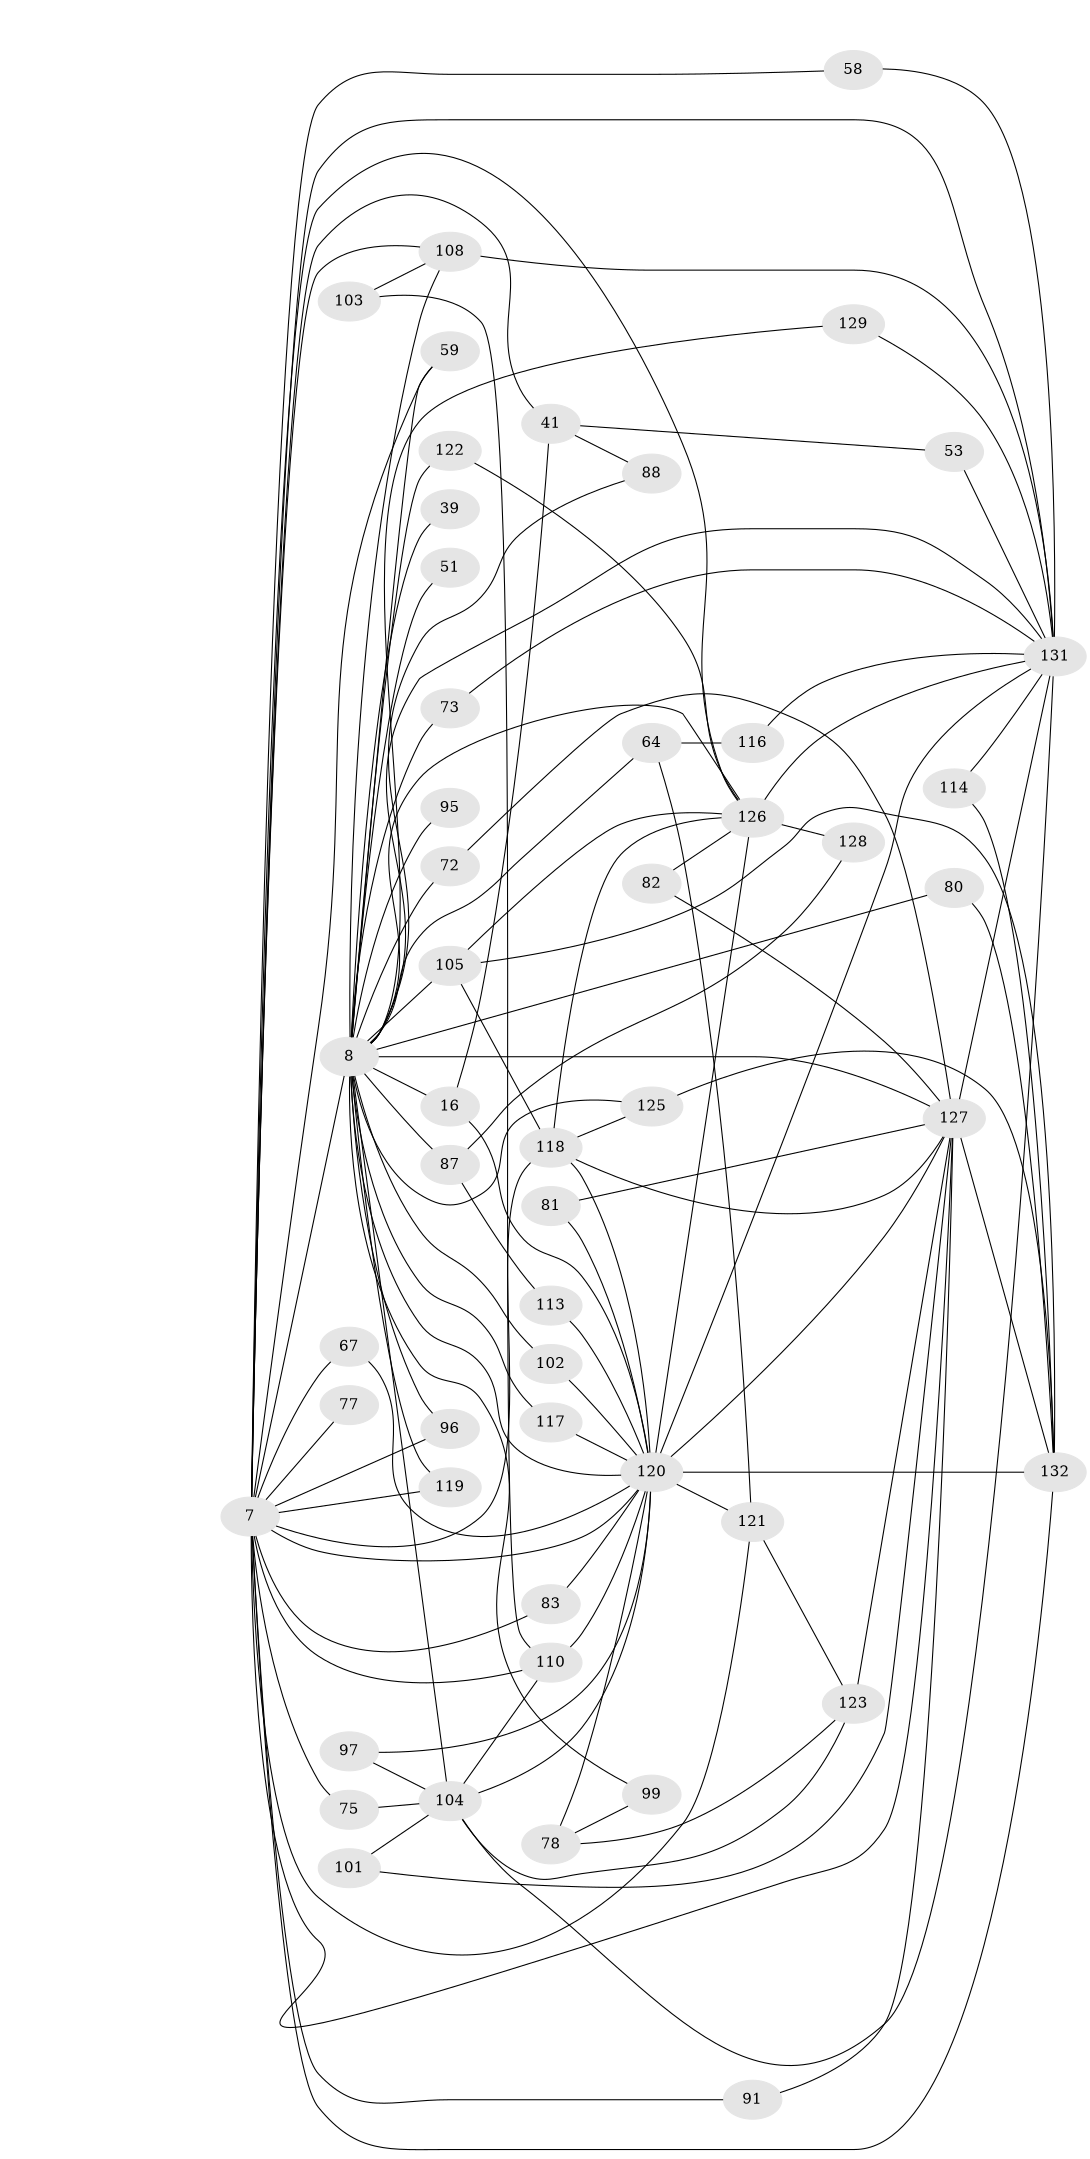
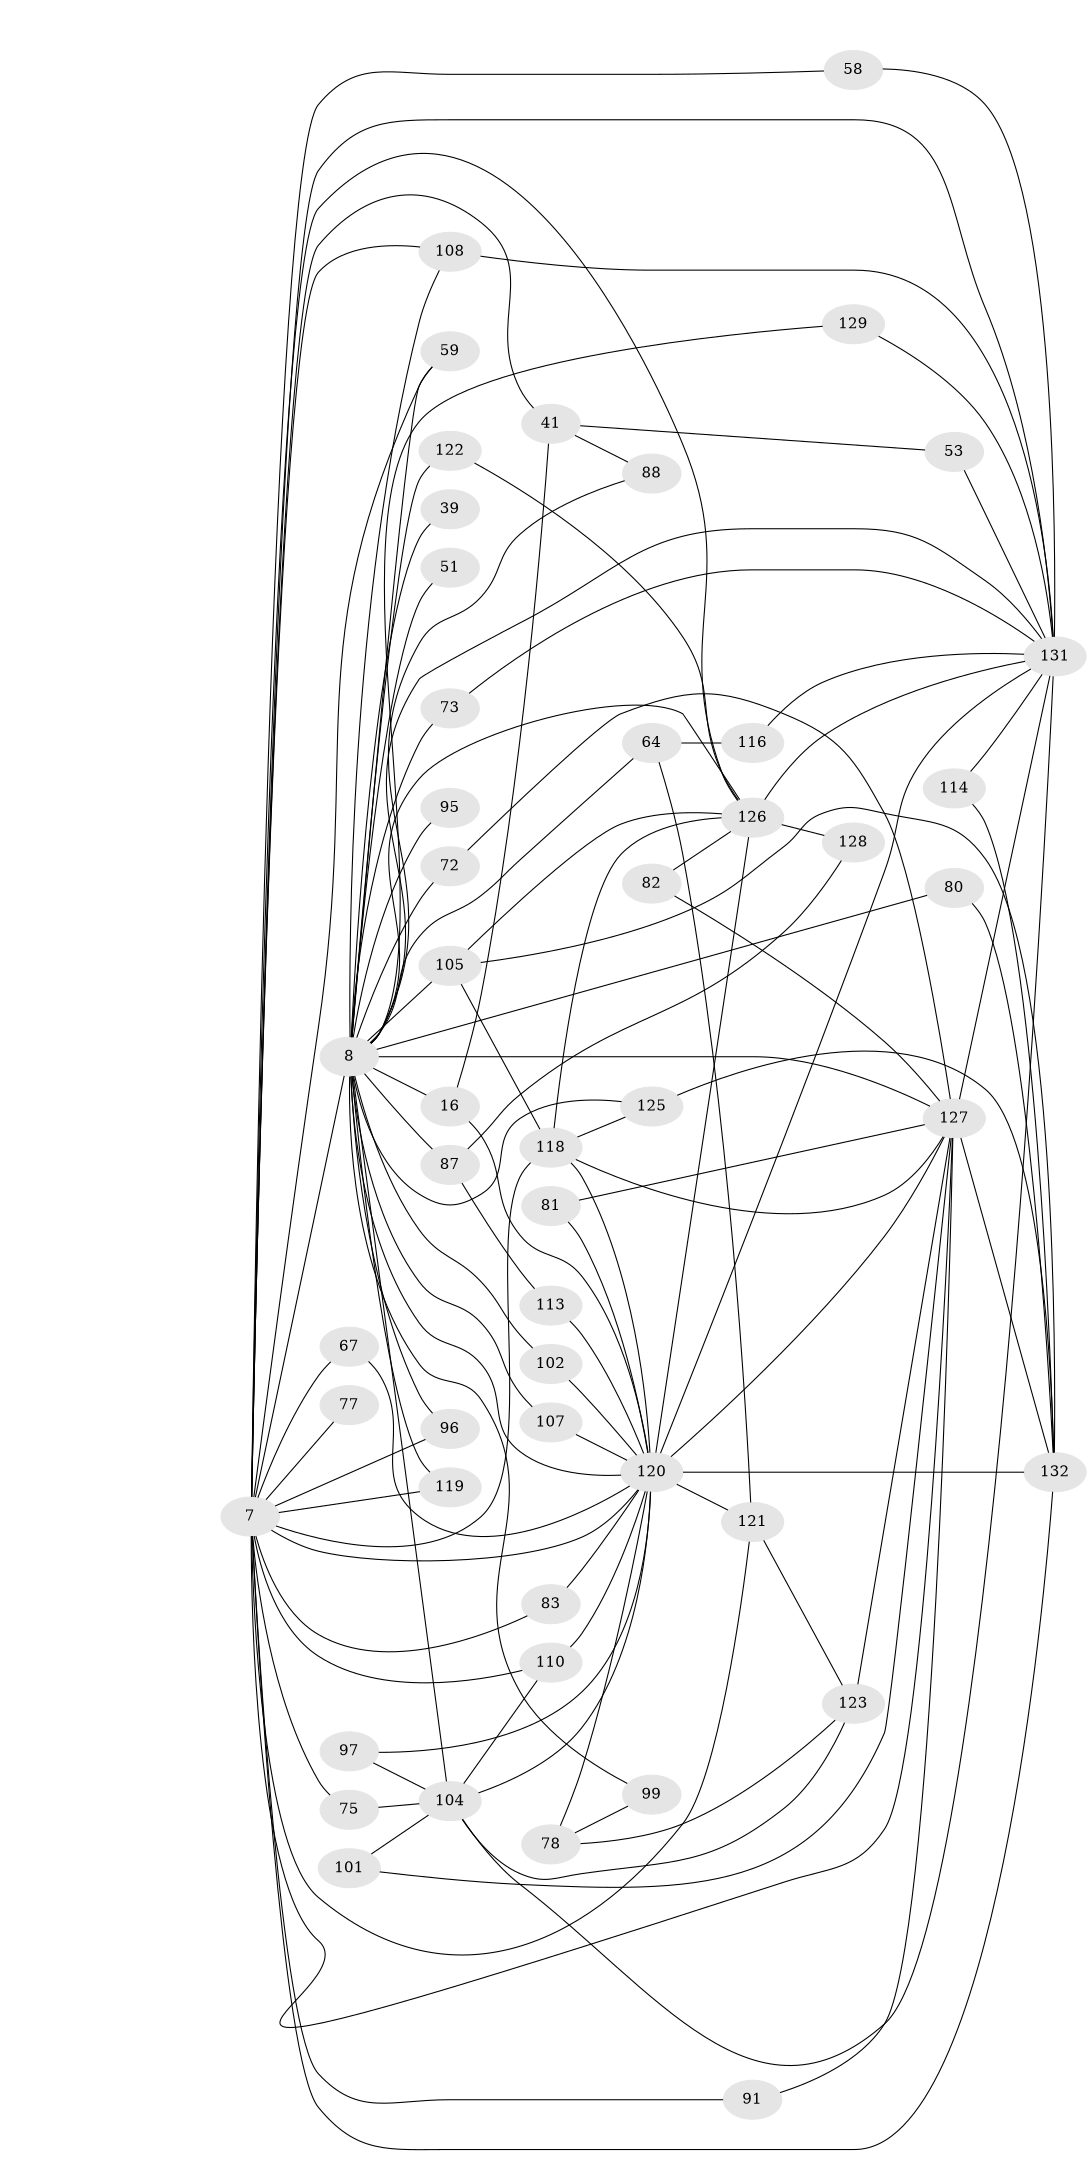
(349, 302) -> none
(551, 1422) -> (551, 1422)
